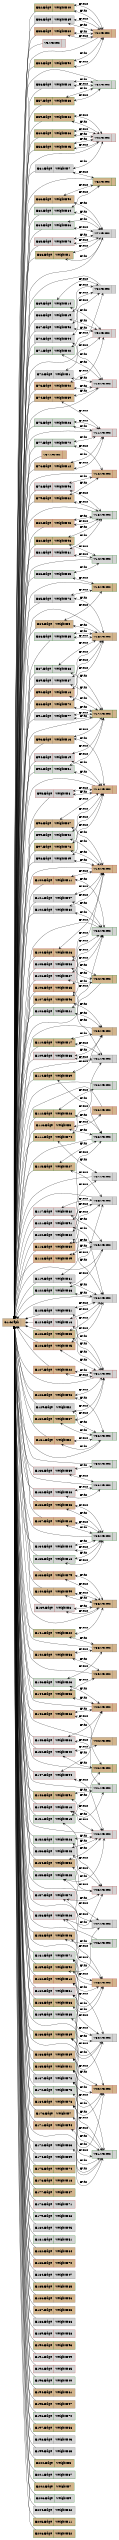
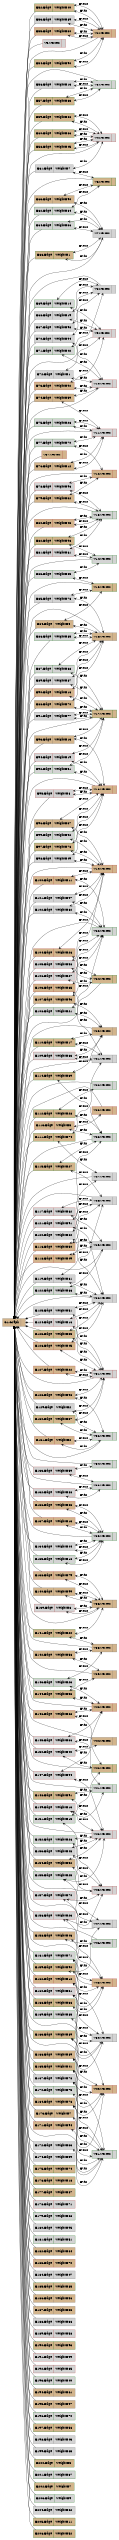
(54, 242) -> none
